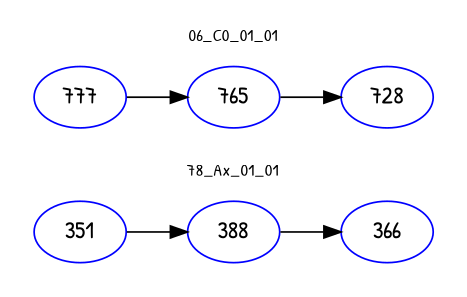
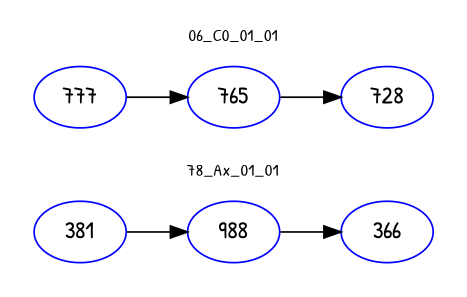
(80, 232) -> (80, 232)
(234, 232) -> (234, 232)
